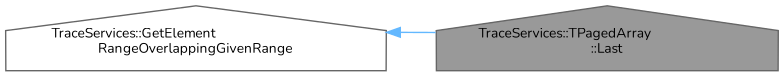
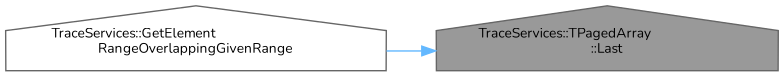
(418, 32) -> (404, 51)
